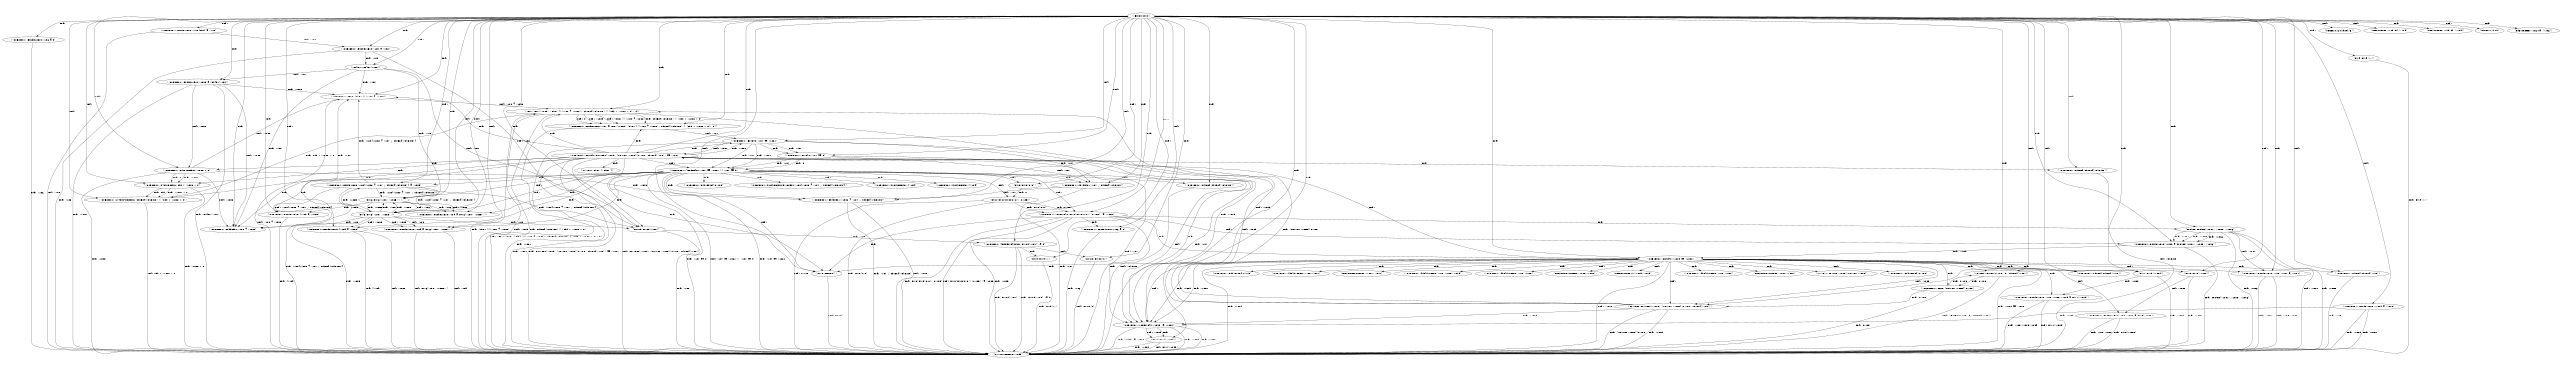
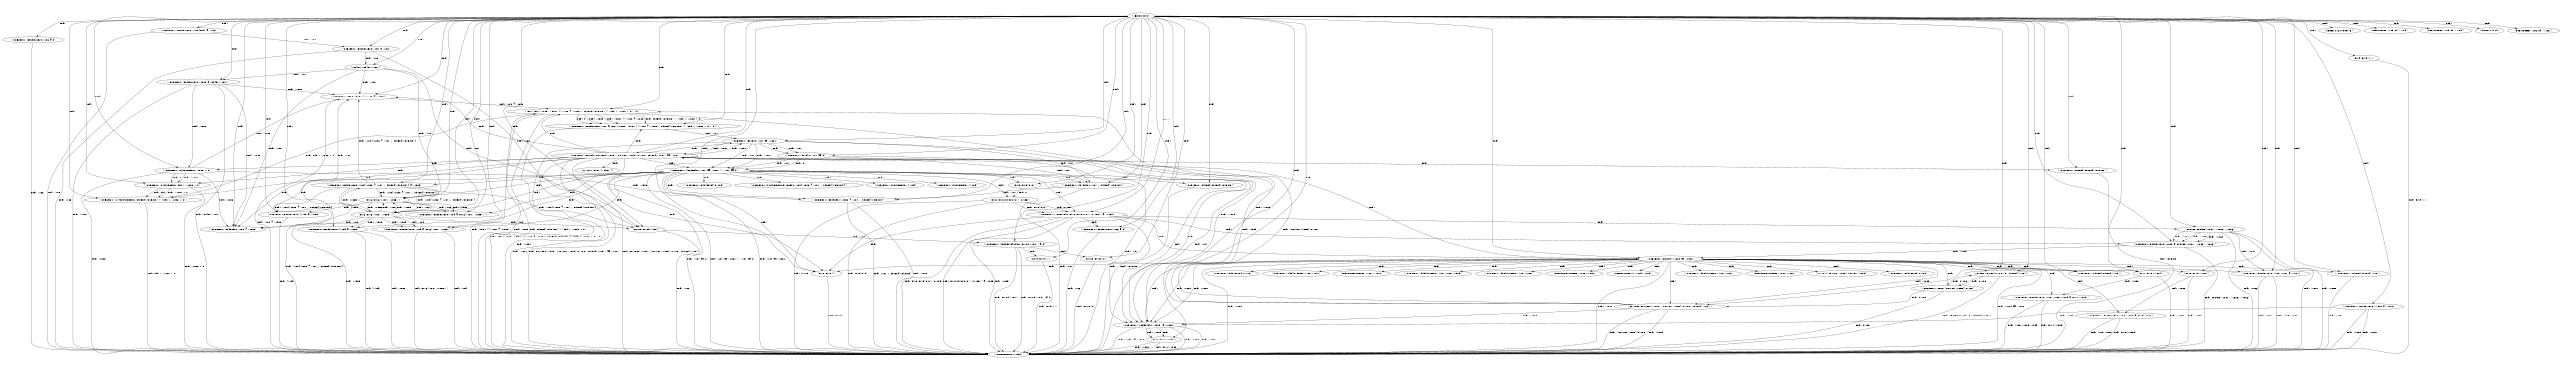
(827, 274) -> (827, 274)
(1008, 354) -> (1008, 354)
